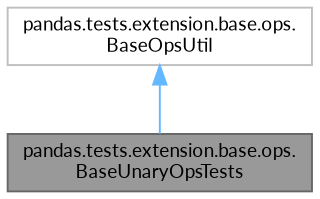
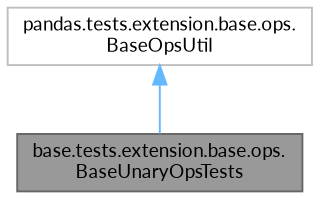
(160, 163) -> (160, 163)
